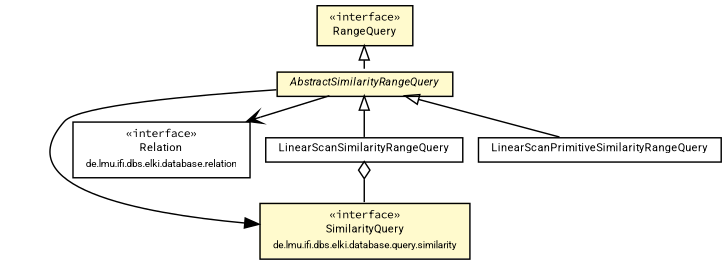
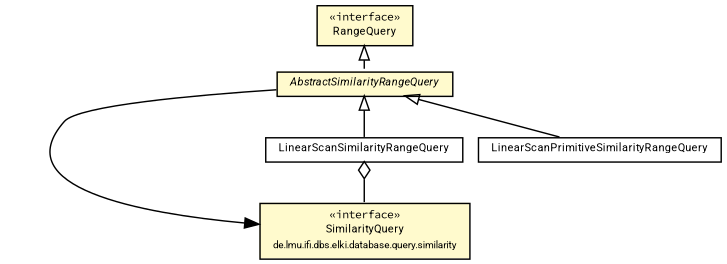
(162, 149) -> none
